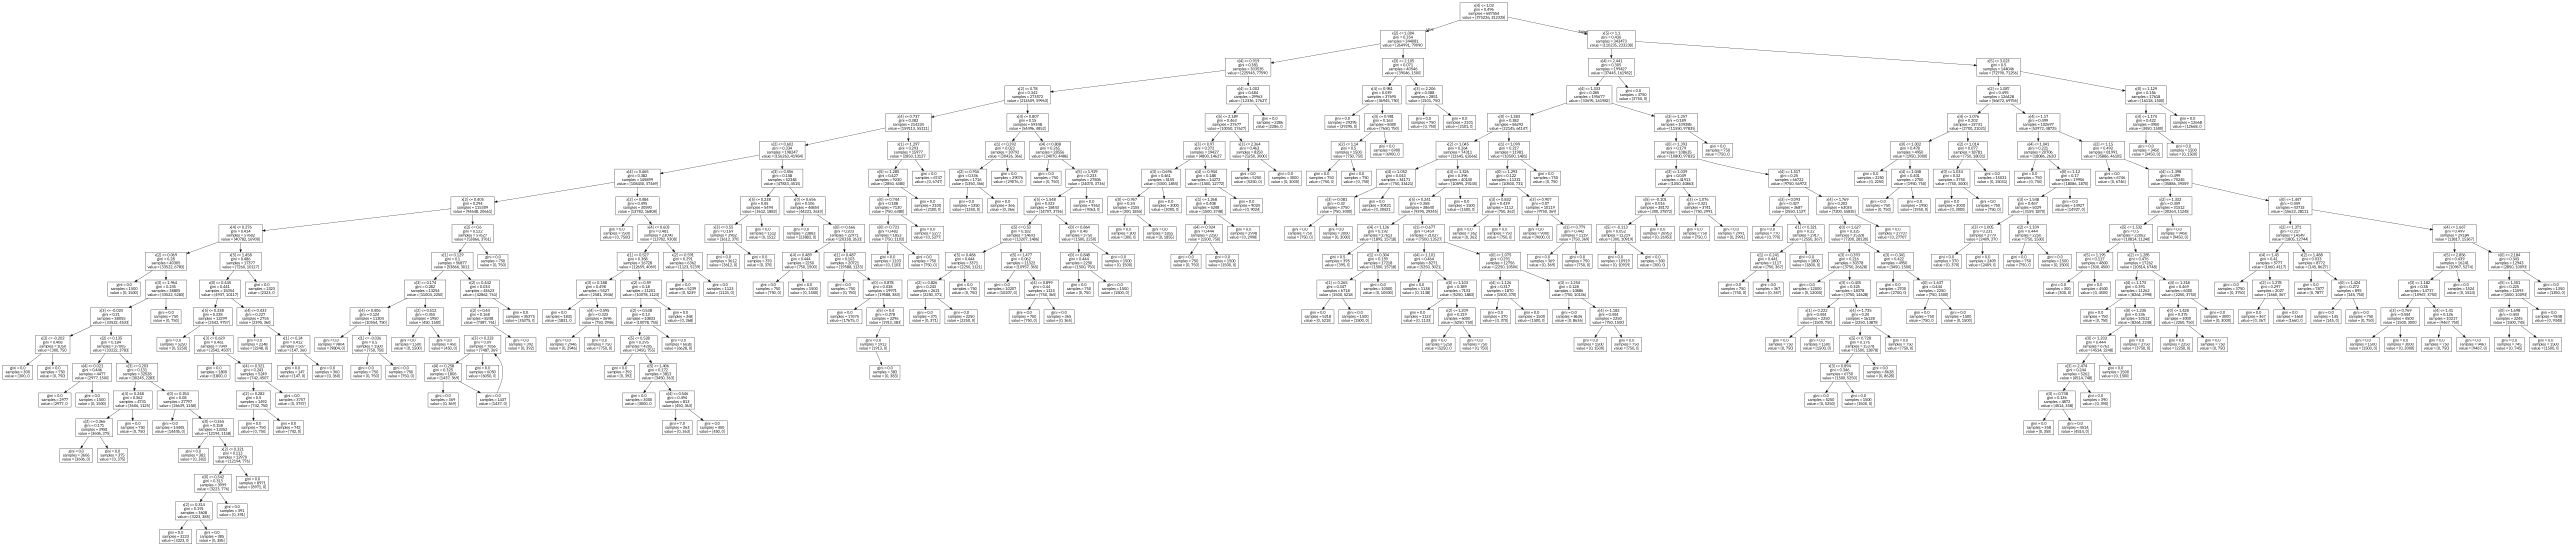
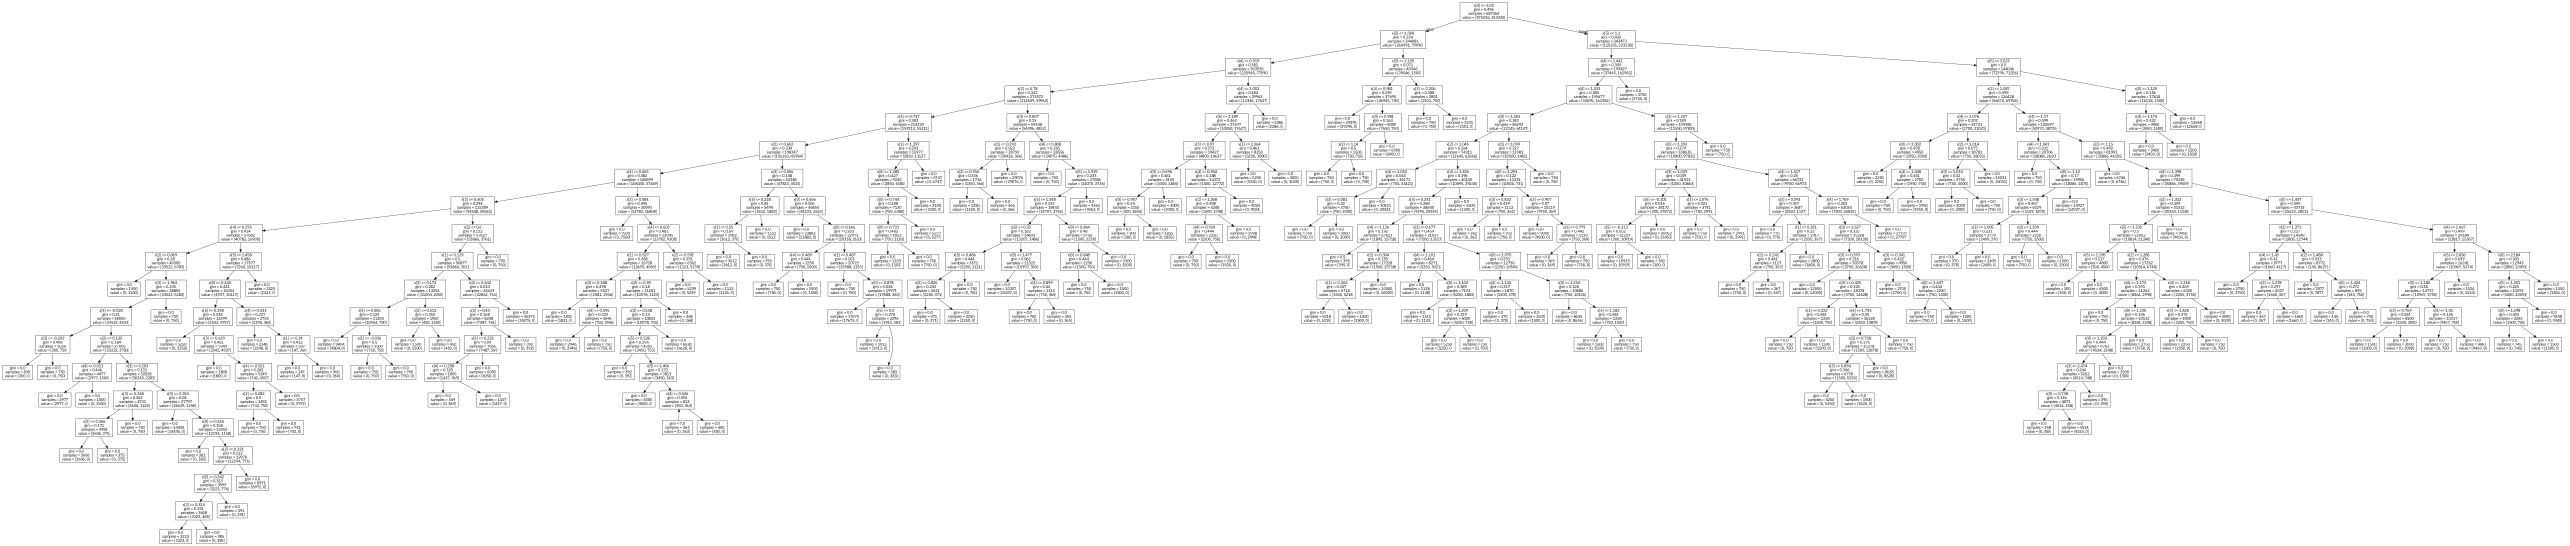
(879, 357) -> (893, 344)
(503, 374) -> (481, 329)
(675, 414) -> (679, 416)
